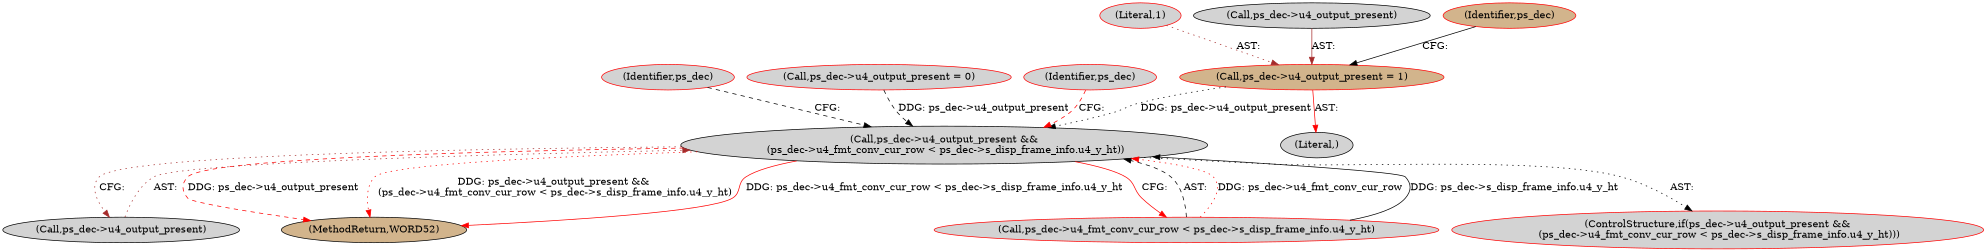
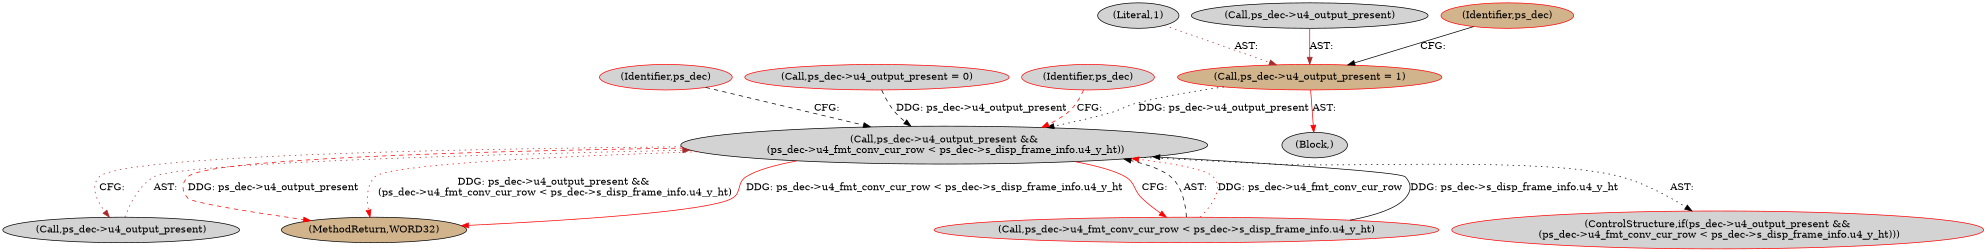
(1140, 16) -> (1138, 16)
(1317, 145) -> (1315, 145)
(374, 230) -> (374, 230)
